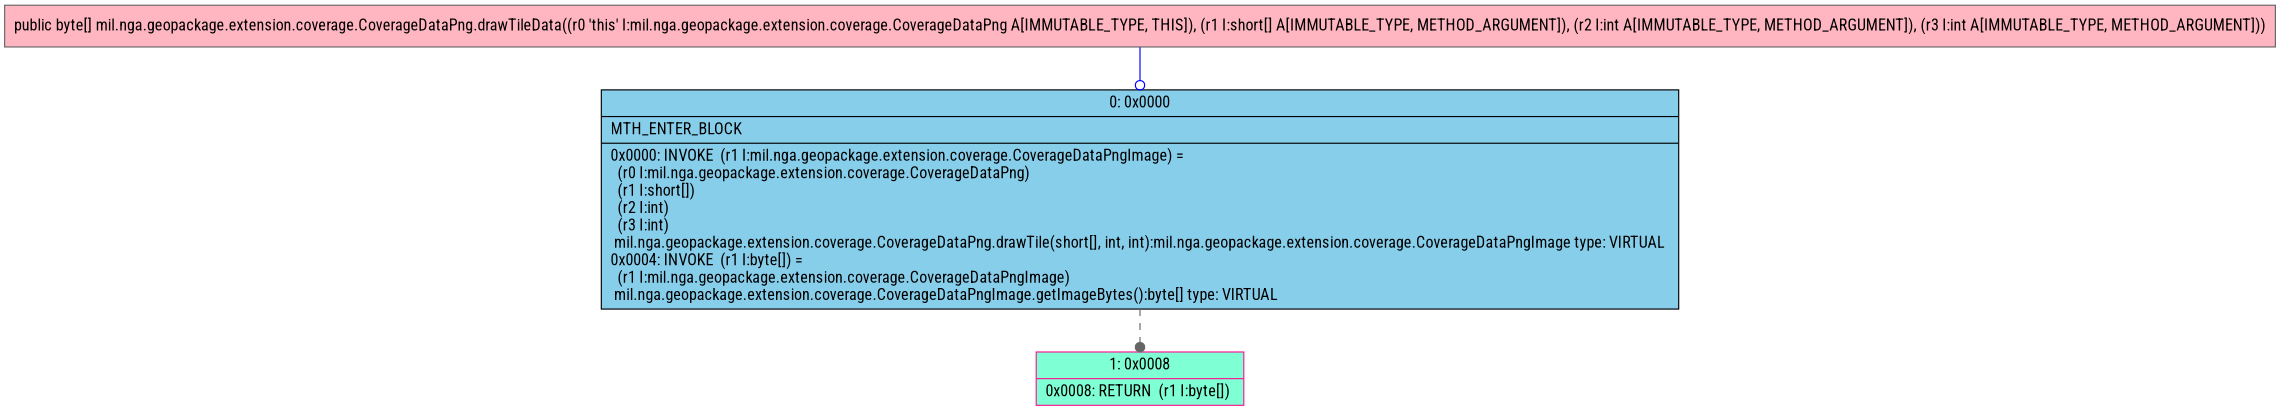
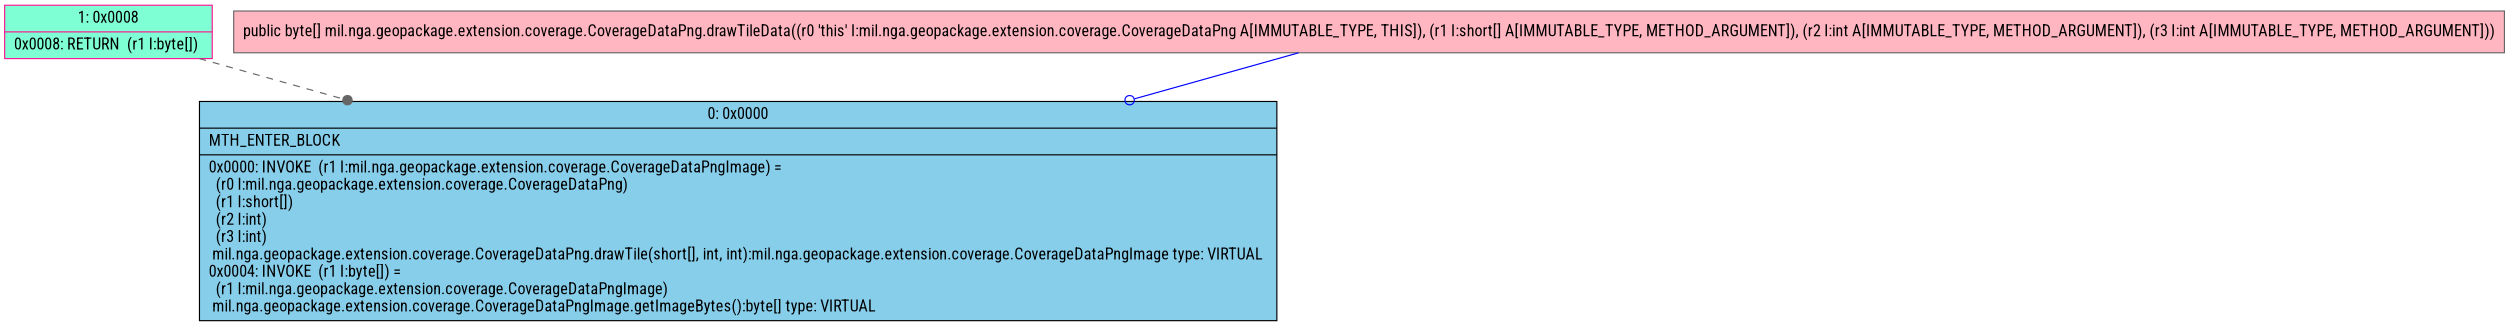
(1140, 326) -> (271, 79)
